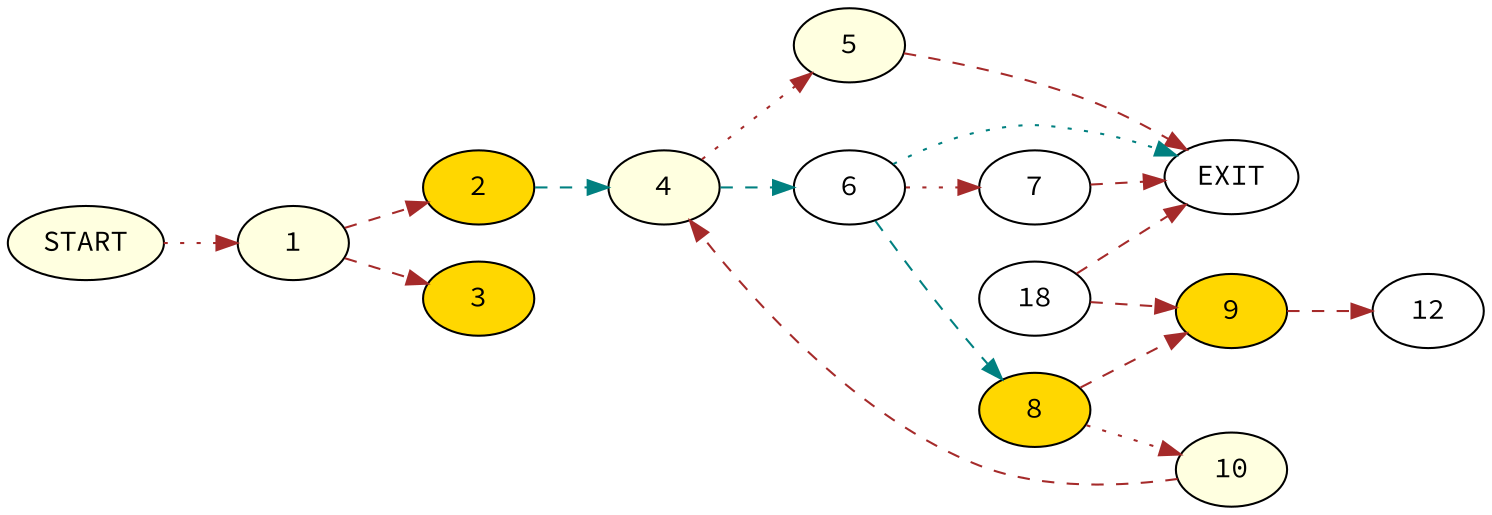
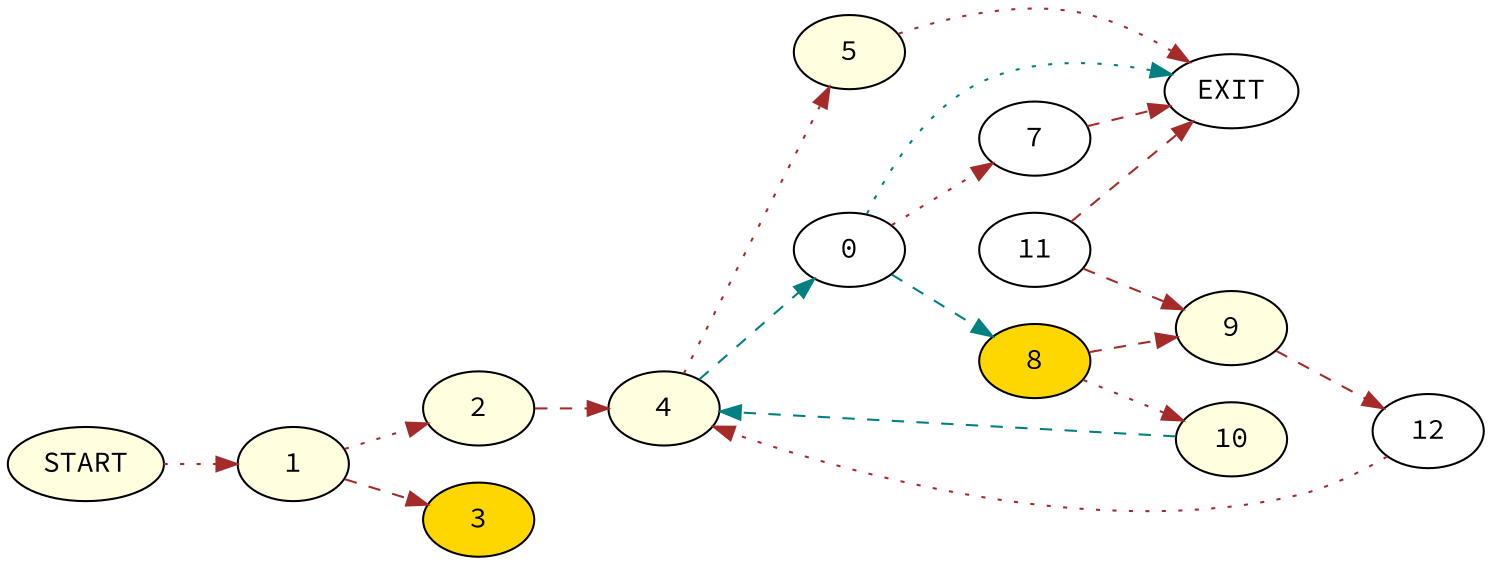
(1040, 84) -> (1038, 9)
(479, 187) -> (479, 408)
(561, 187) -> (561, 408)
(849, 187) -> (849, 250)
(376, 218) -> (376, 439)
(1035, 299) -> (1035, 250)
(1231, 311) -> (1231, 328)
(908, 428) -> (958, 424)
none -> (1060, 507)
